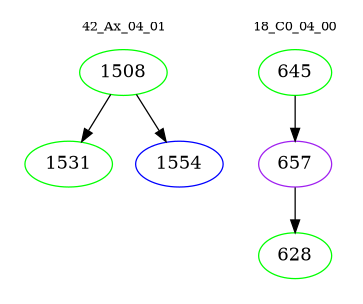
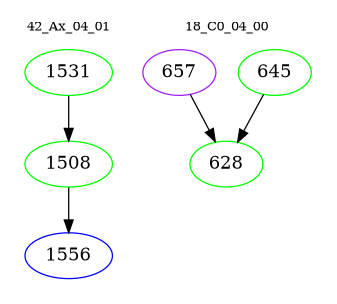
(295, 112) -> (254, 113)
(100, 113) -> (69, 112)
(179, 164) -> (69, 256)
